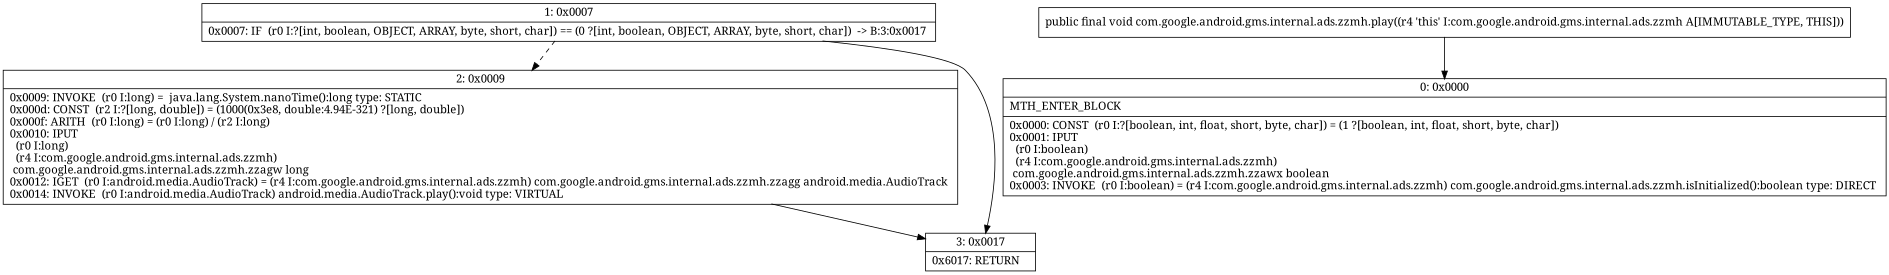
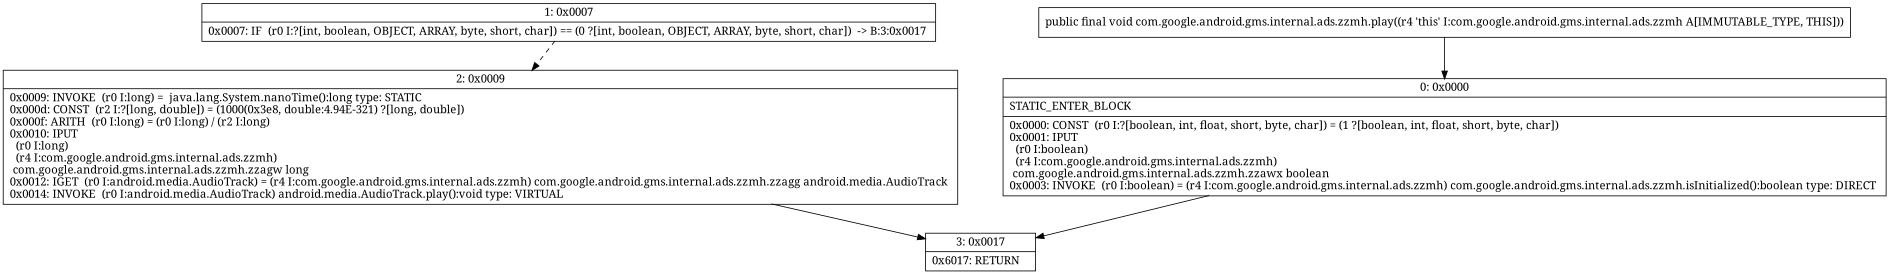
(970, 77) -> (1126, 216)
(1065, 106) -> (1071, 106)
